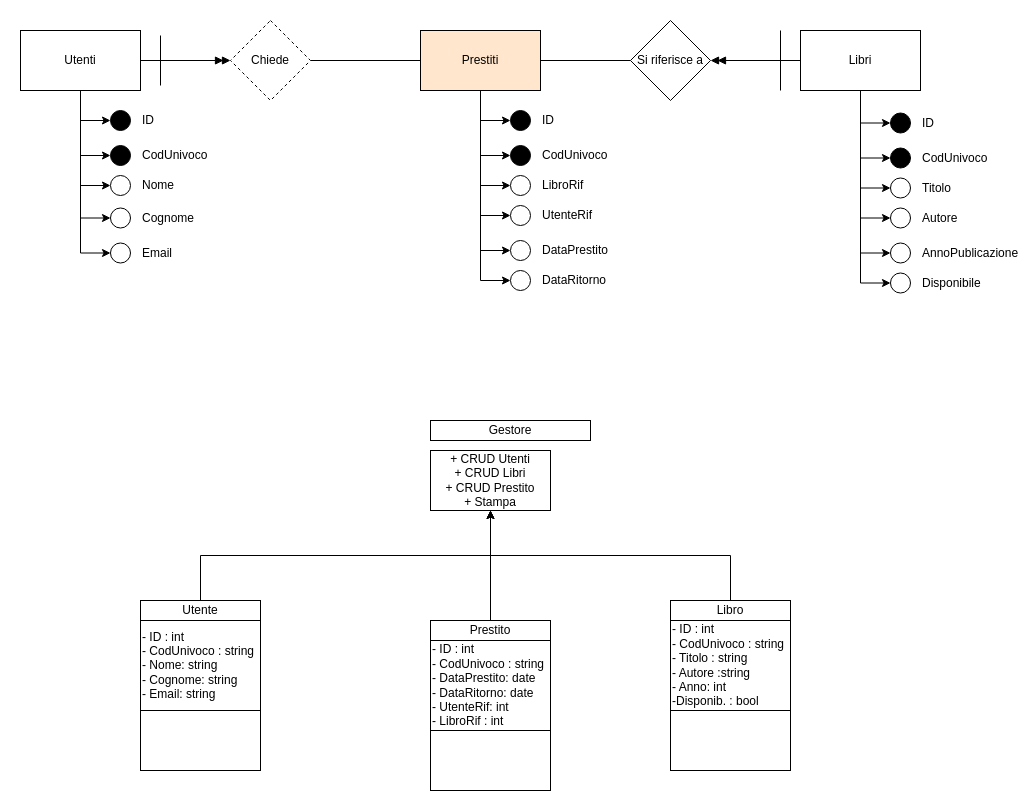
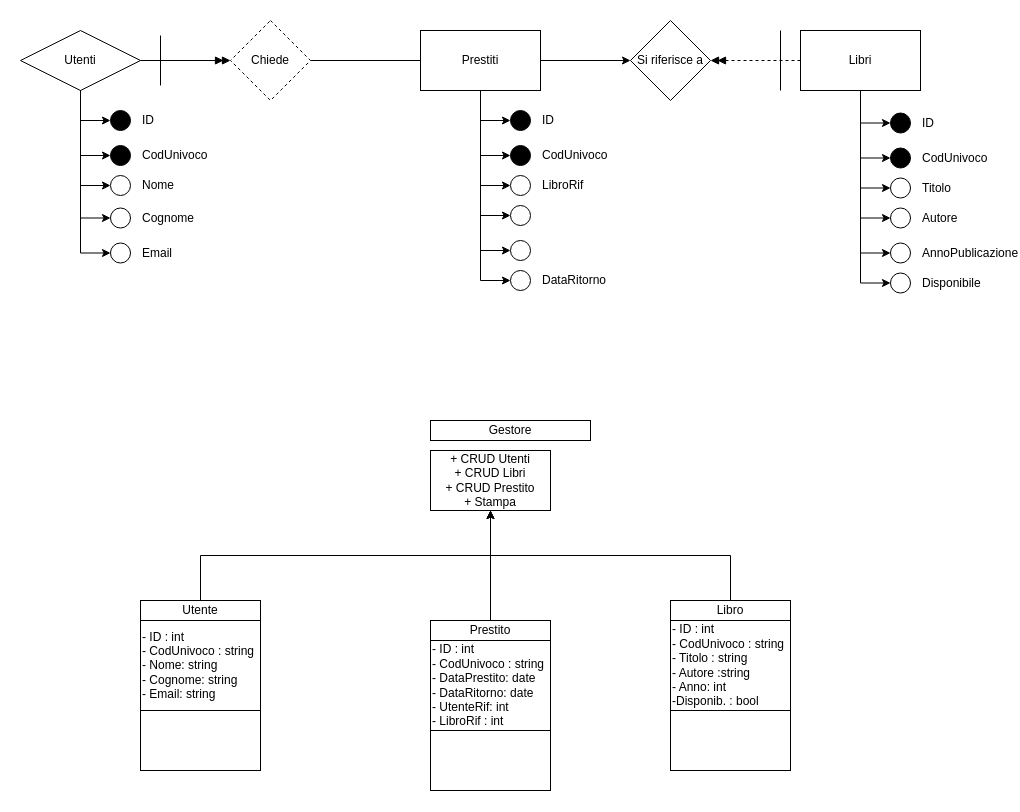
(81, 61) -> (81, 61)
(481, 61) -> (481, 61)
(625, 61) -> (622, 61)
(763, 61) -> (763, 61)
(571, 216) -> none
(571, 251) -> none
